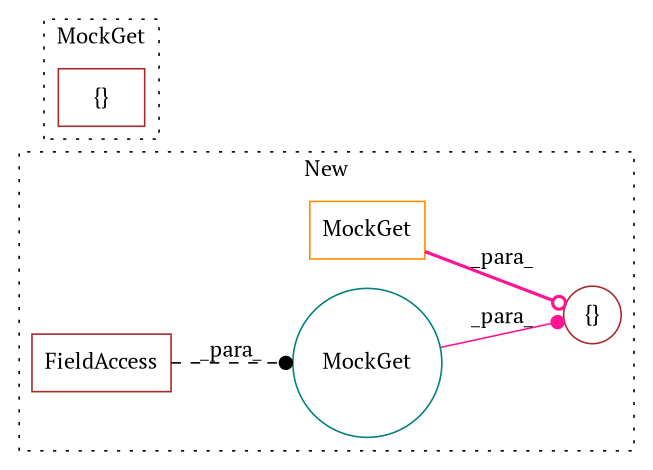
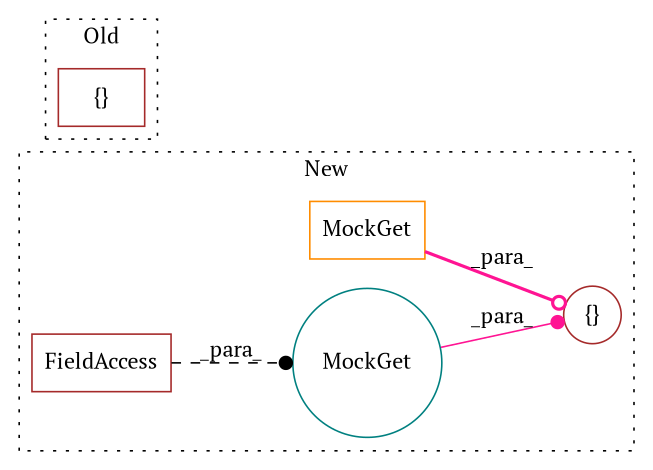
(102, 38) -> (102, 38)
